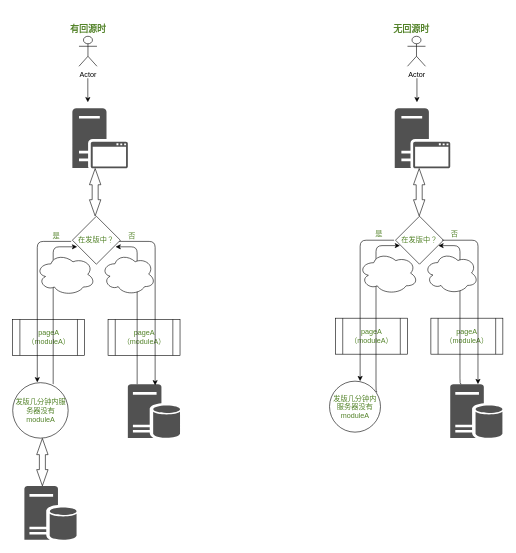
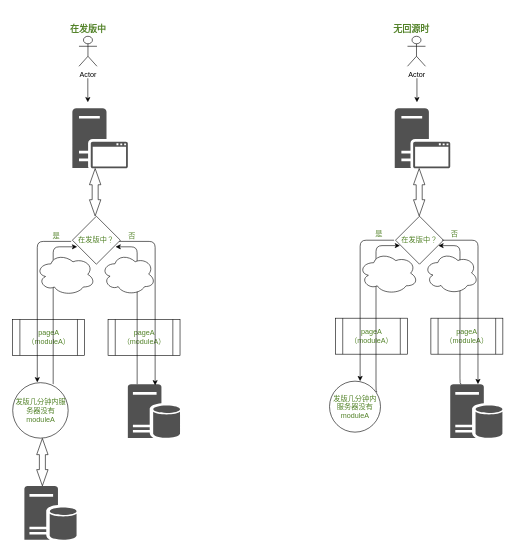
(88, 27) -> (88, 27)
